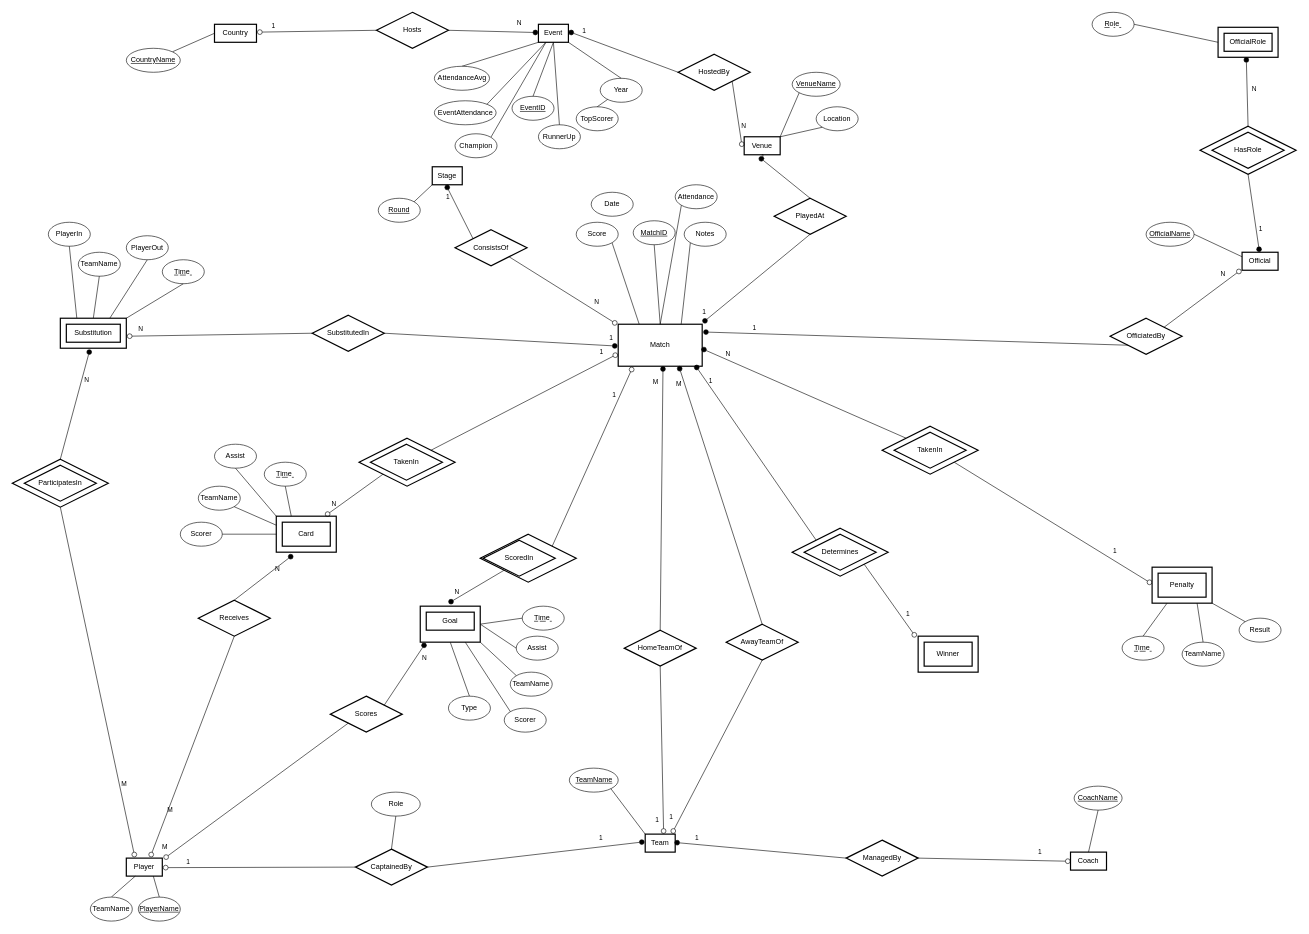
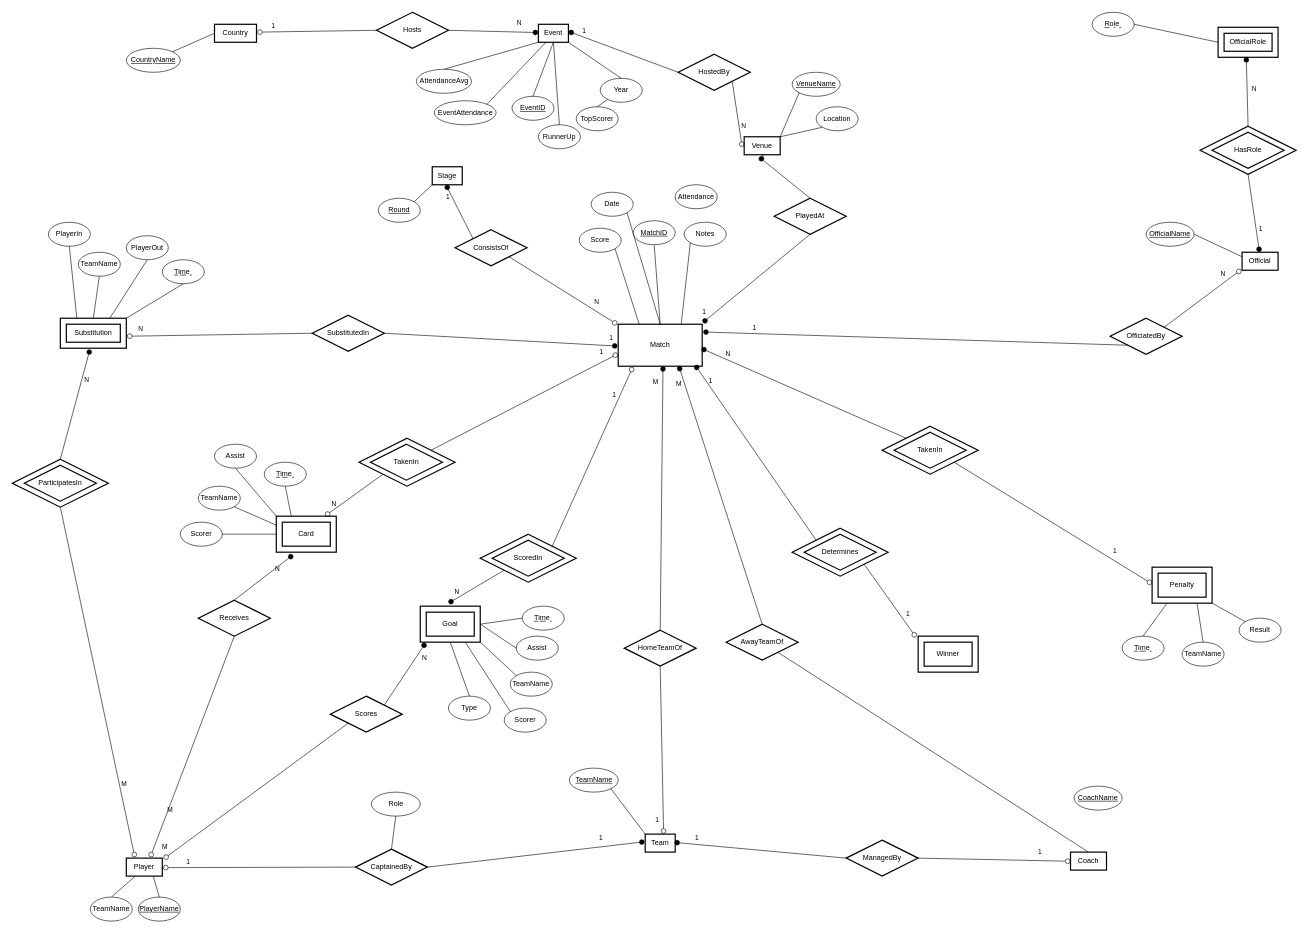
(462, 78) -> (444, 81)
(517, 93) -> none
(476, 146) -> none
(597, 234) -> (600, 240)
(671, 262) -> none
none -> (643, 266)
(519, 558) -> (528, 558)
(450, 621) -> (450, 624)
(718, 745) -> none
(1093, 832) -> (934, 753)
